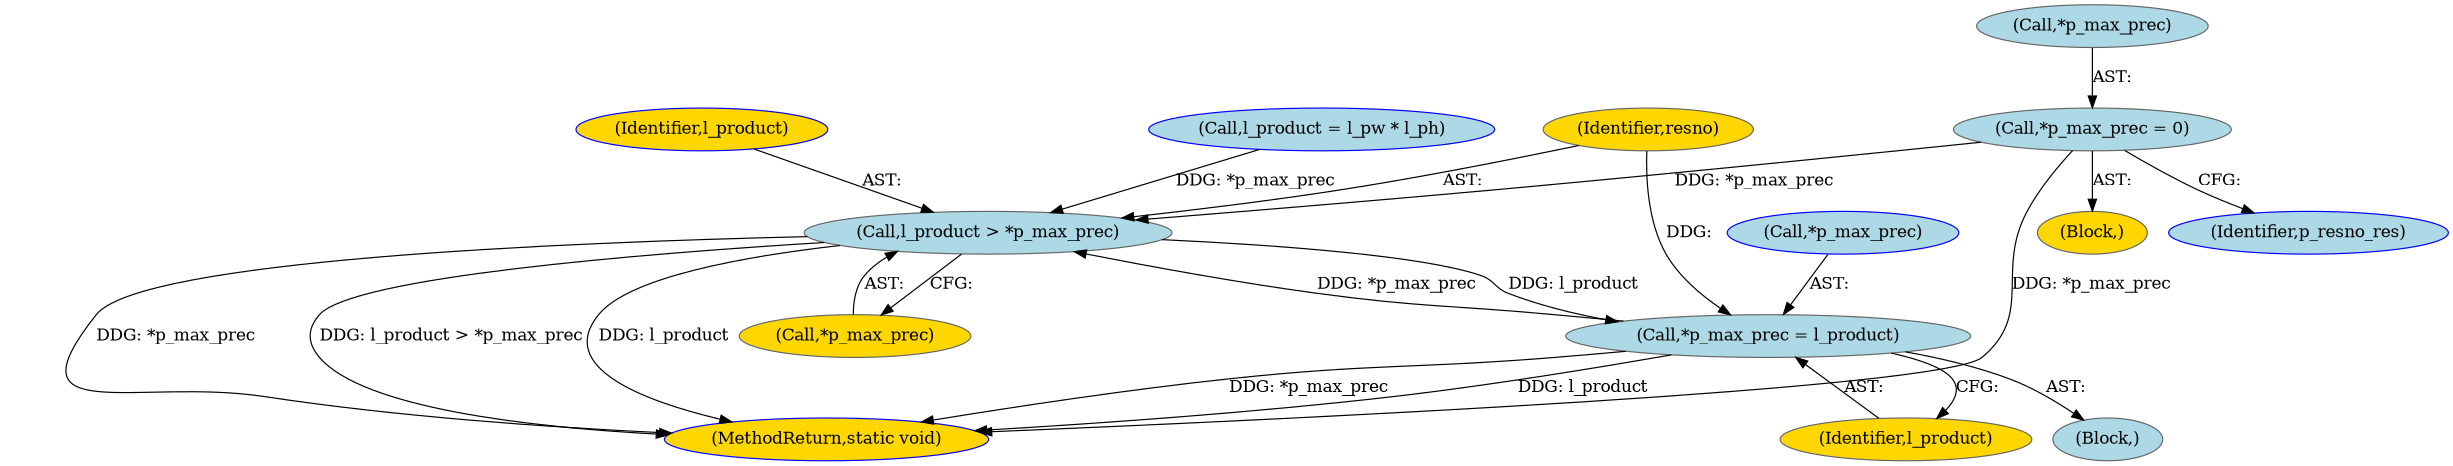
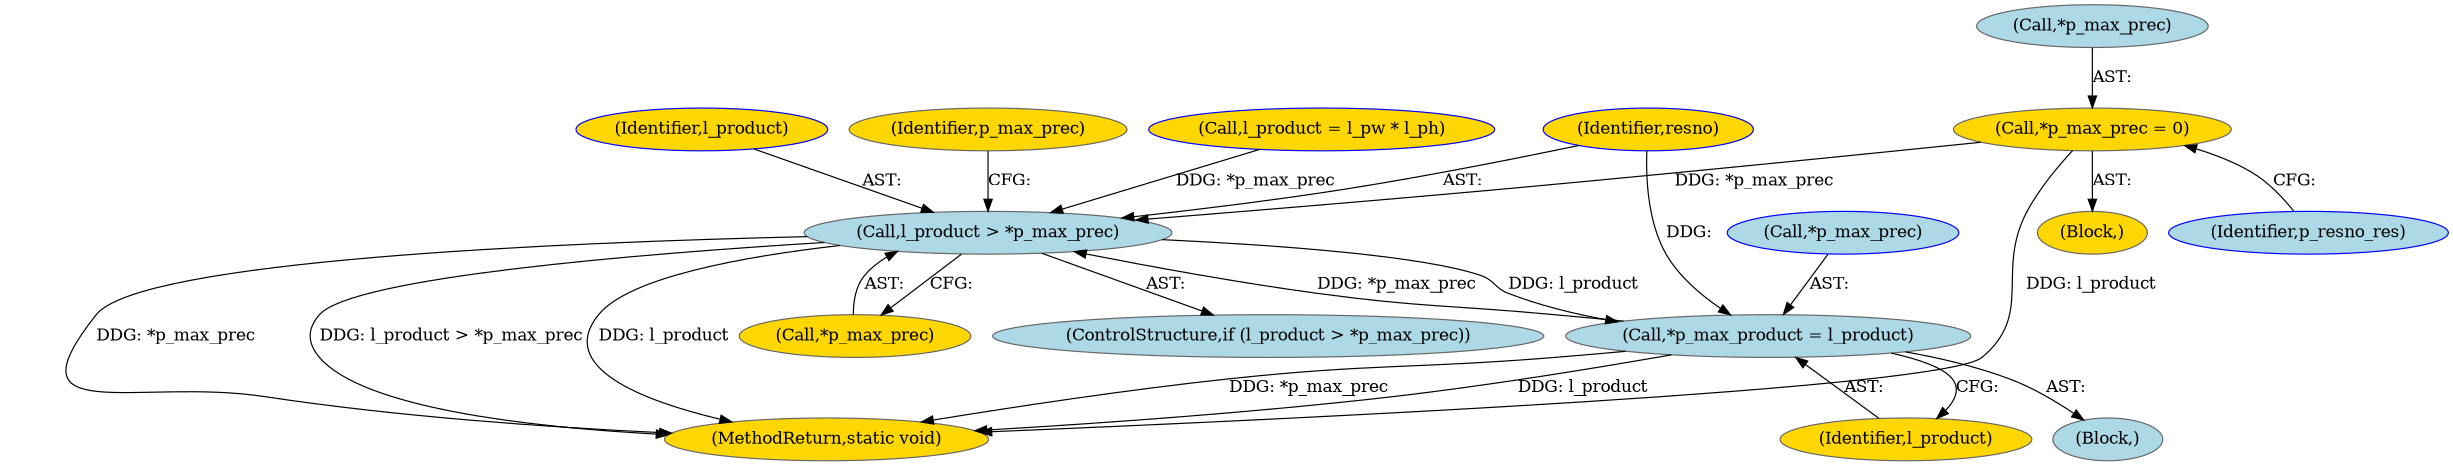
none -> (988, 129)
(1322, 129) -> (1322, 129)
(1648, 129) -> (1648, 129)
(2092, 129) -> (2092, 129)
(2182, 182) -> (2251, 172)
(2091, 284) -> (2091, 284)
none -> (1268, 336)
(1768, 336) -> (1768, 336)
(827, 439) -> (827, 439)
